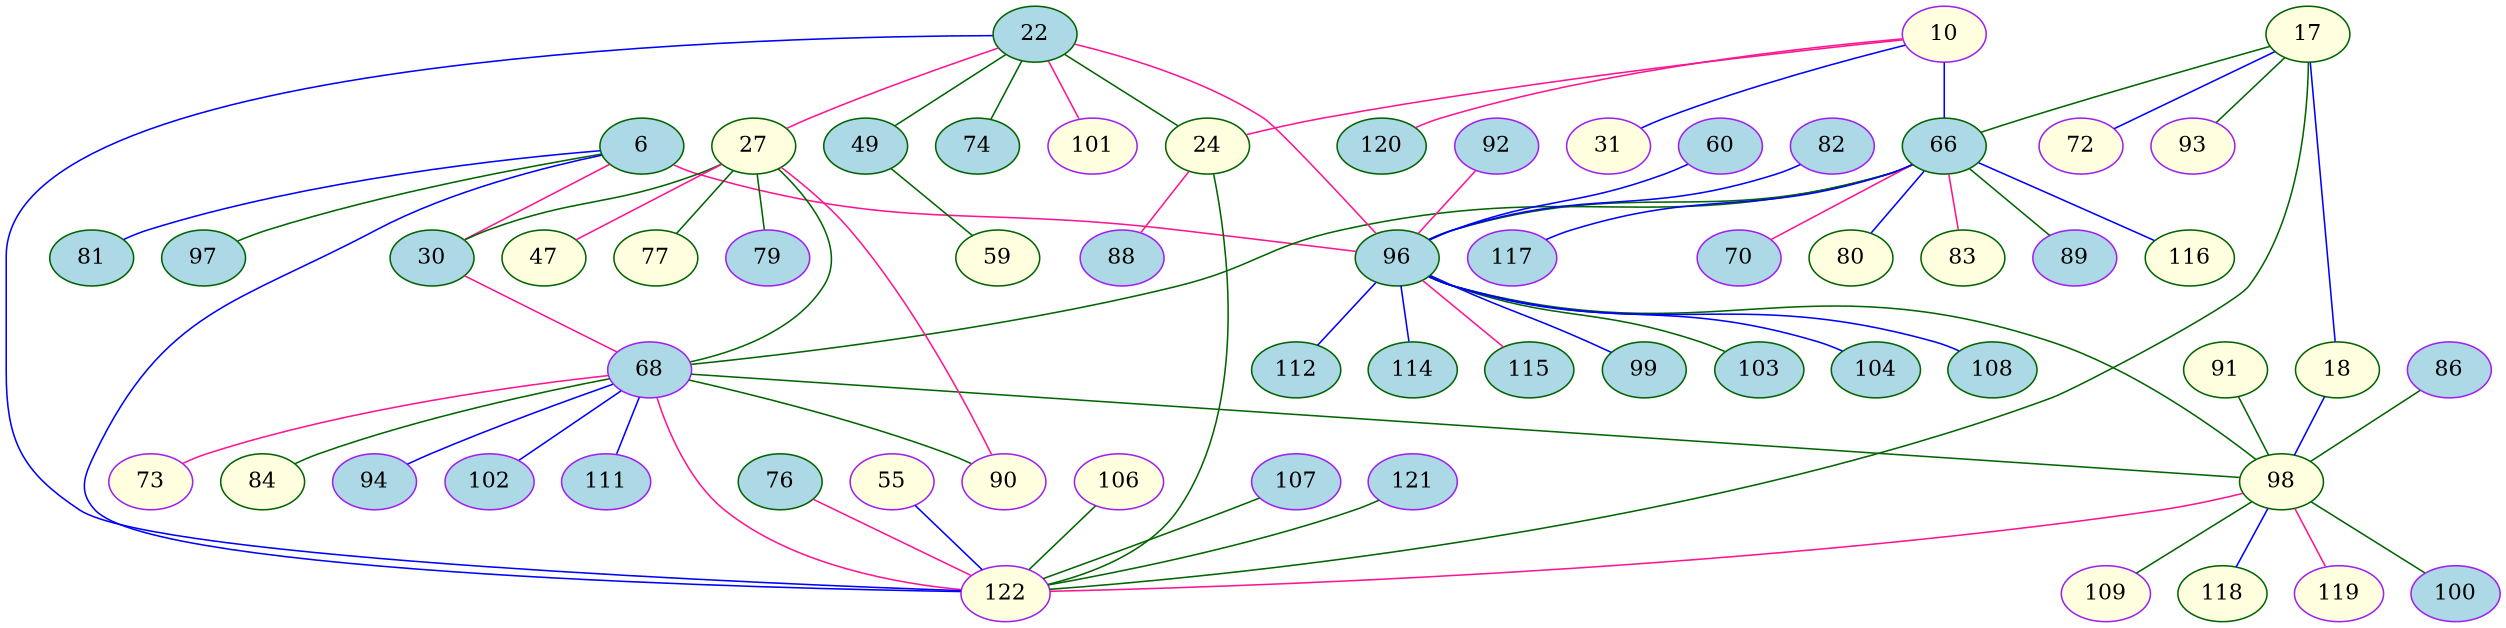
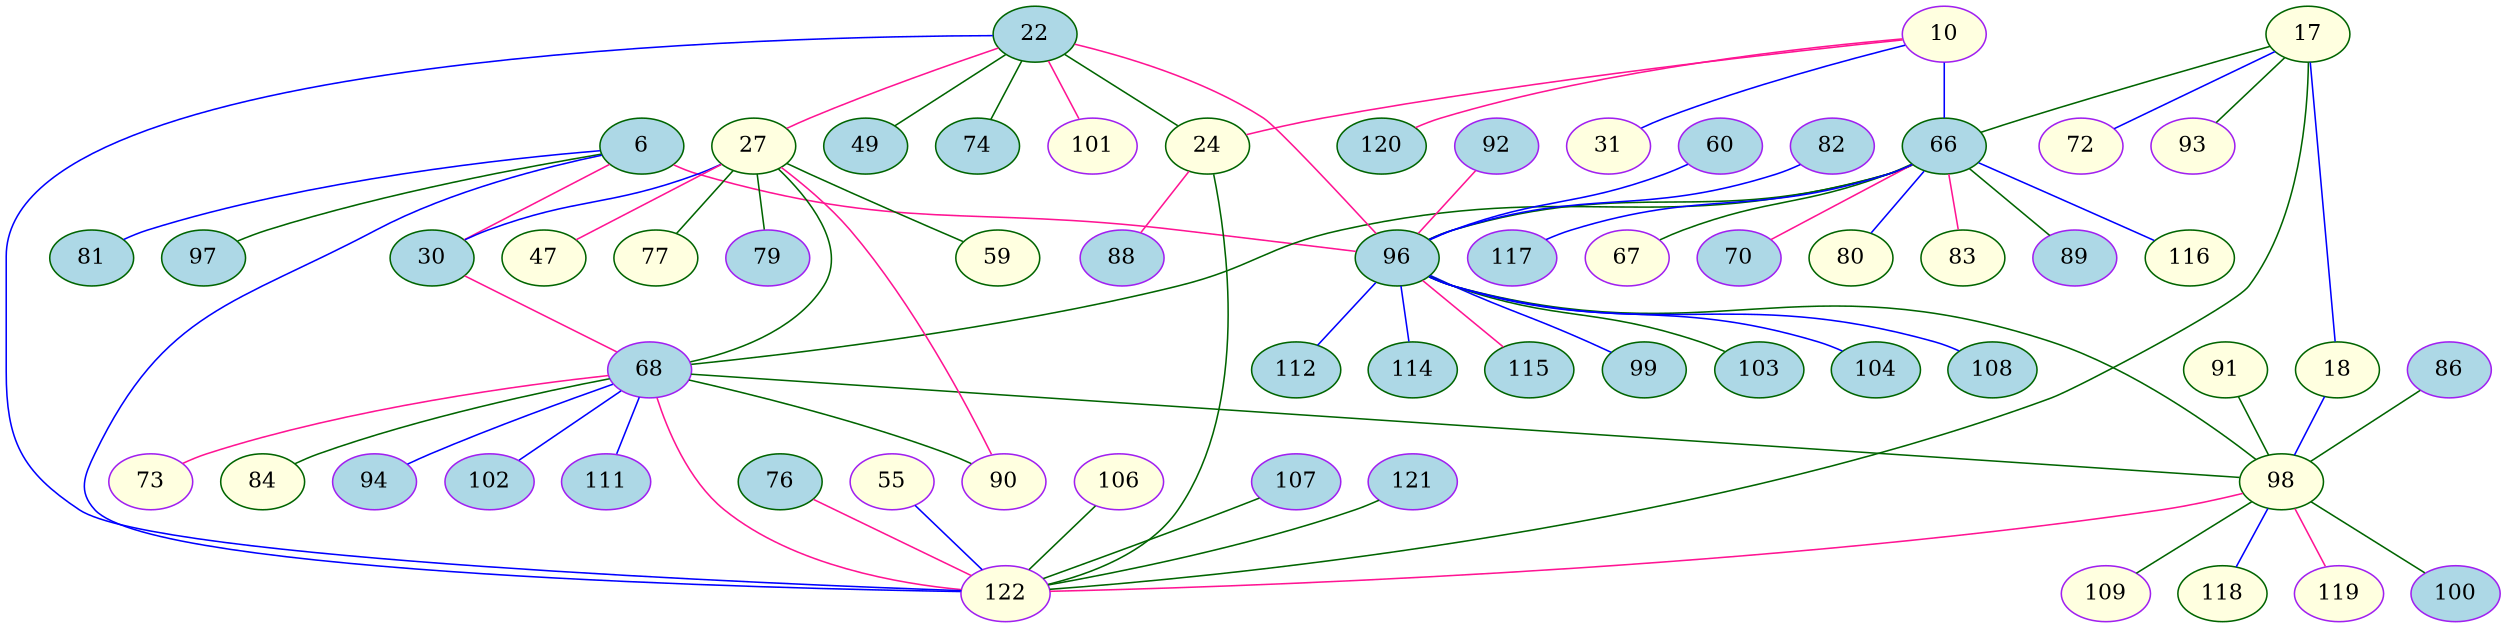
(593, 202) -> (593, 202)
(932, 202) -> (866, 199)
none -> (1627, 258)
